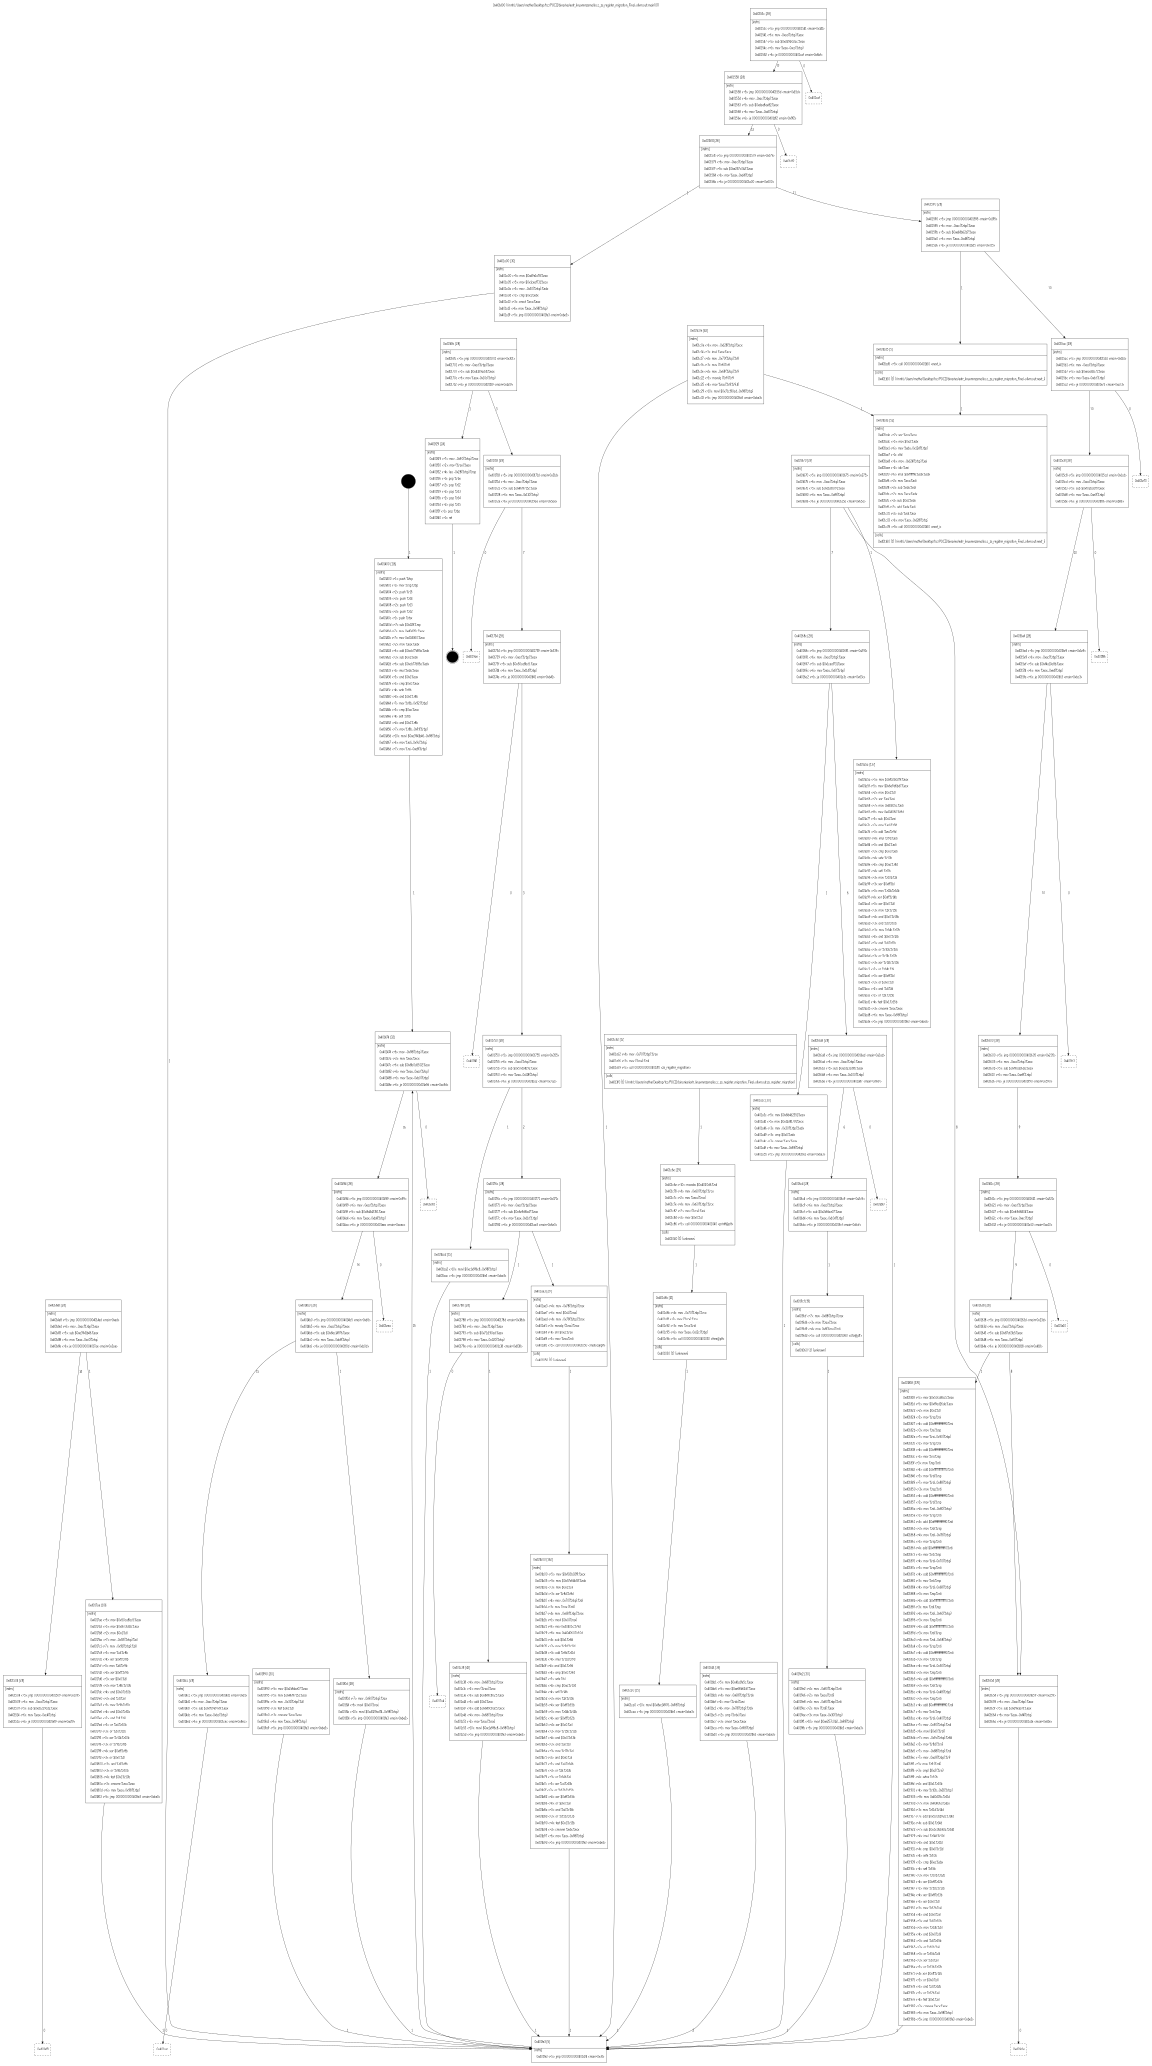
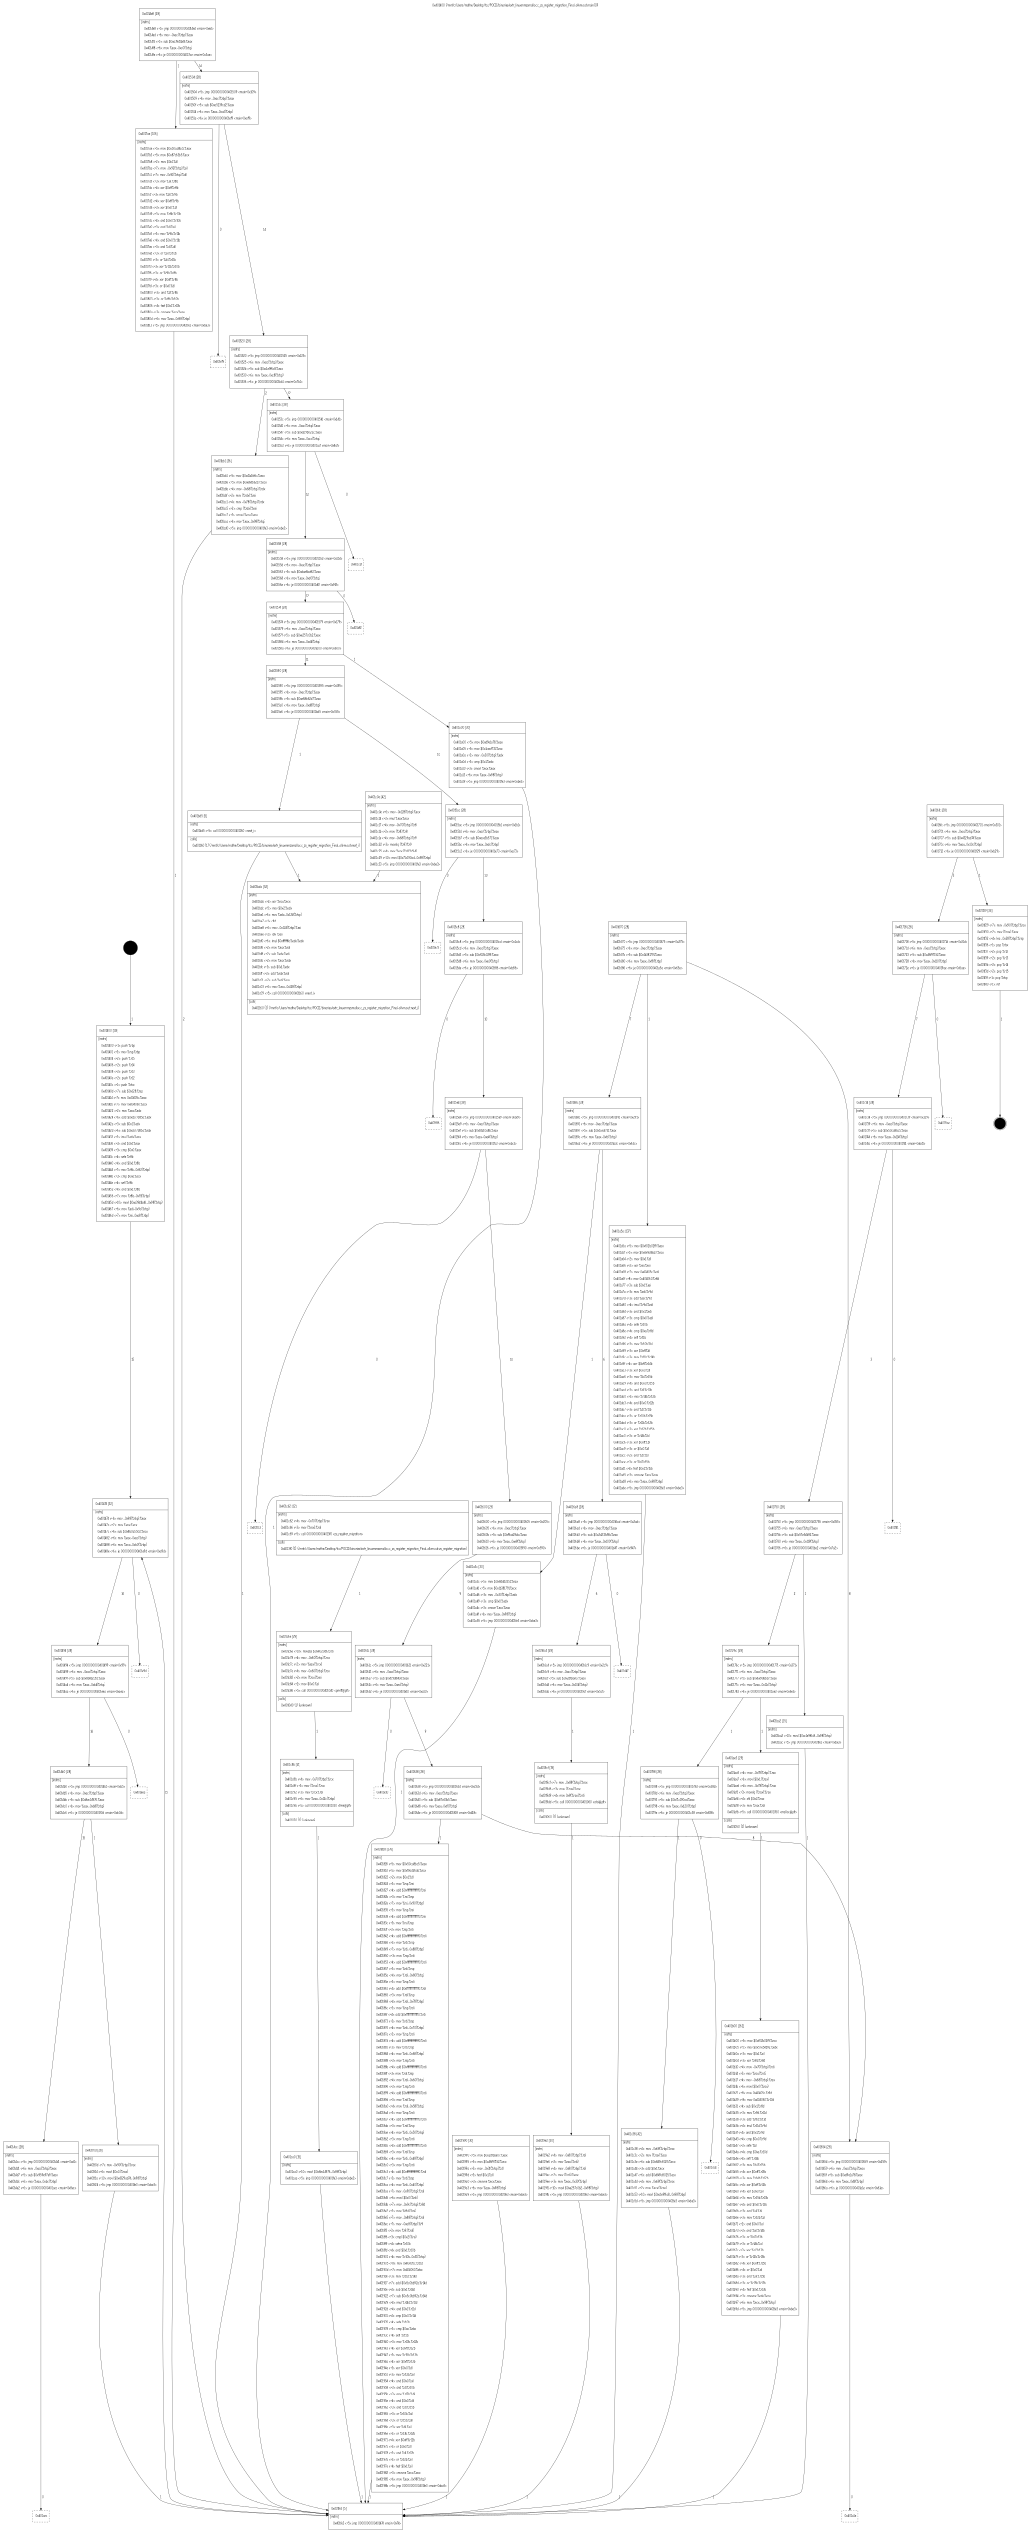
none -> (269, 362)
(413, 894) -> (132, 1360)
(606, 1189) -> (241, 1712)
